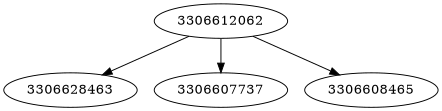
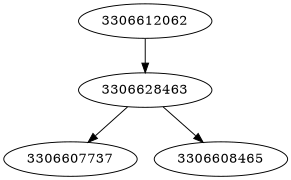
(221, 51) -> (111, 121)
(292, 54) -> (179, 121)
